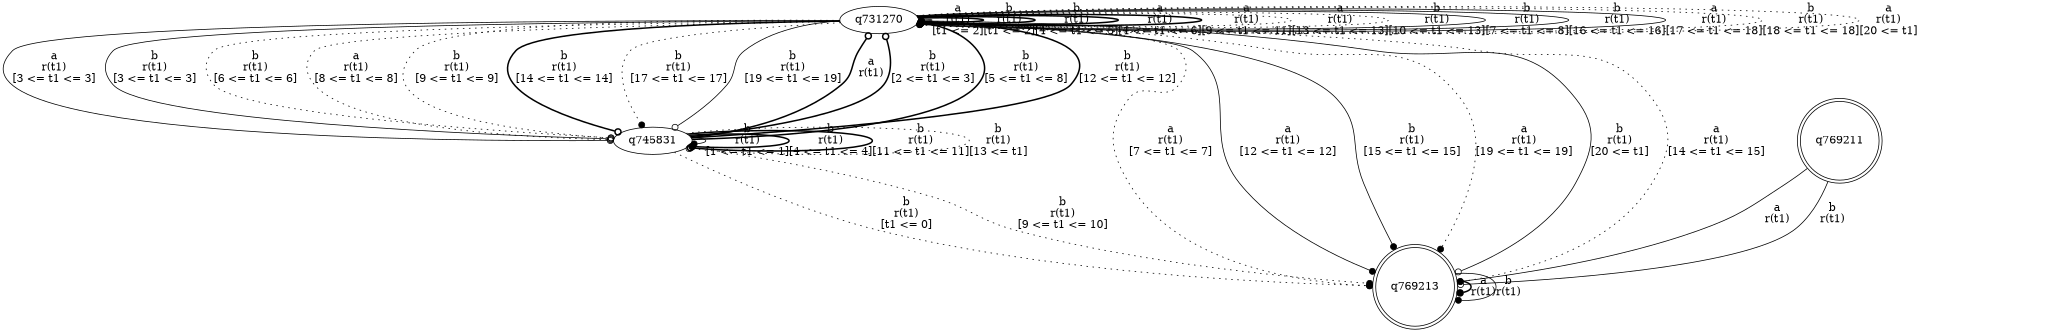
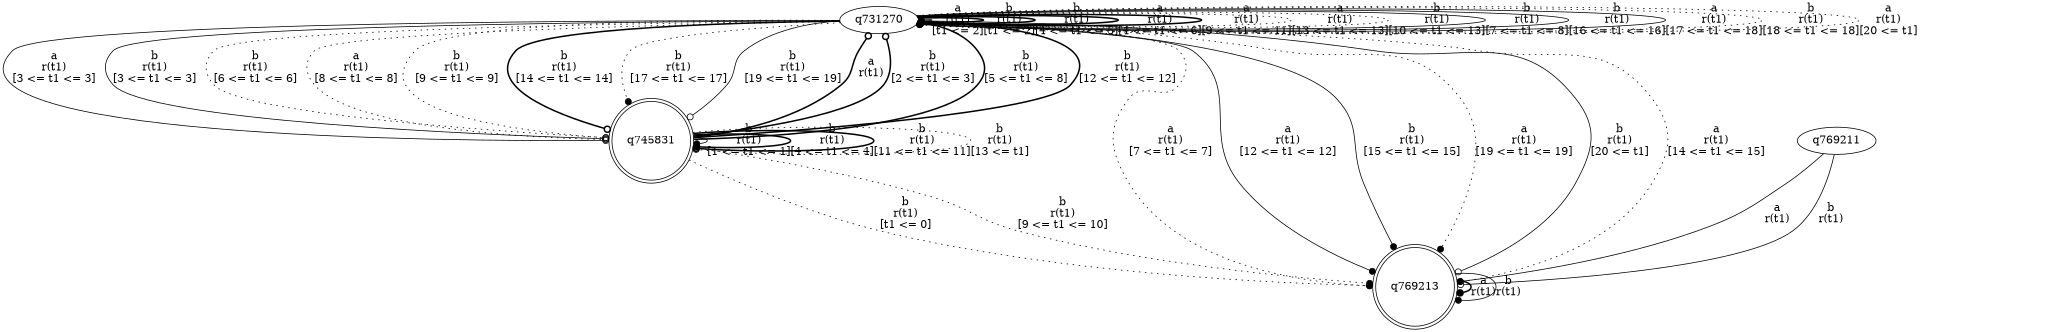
(653, 141) -> (651, 141)
(1840, 141) -> (1837, 141)
